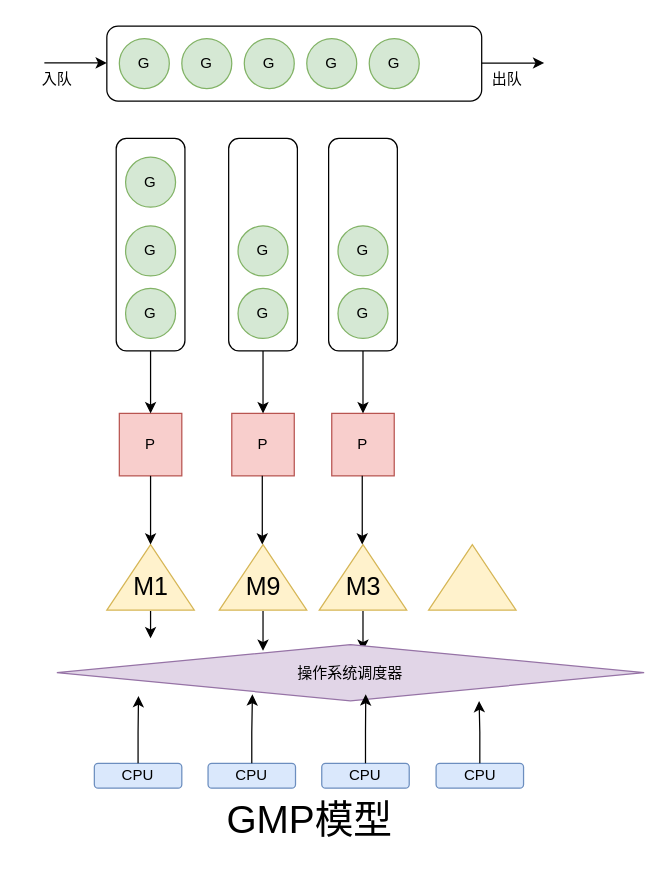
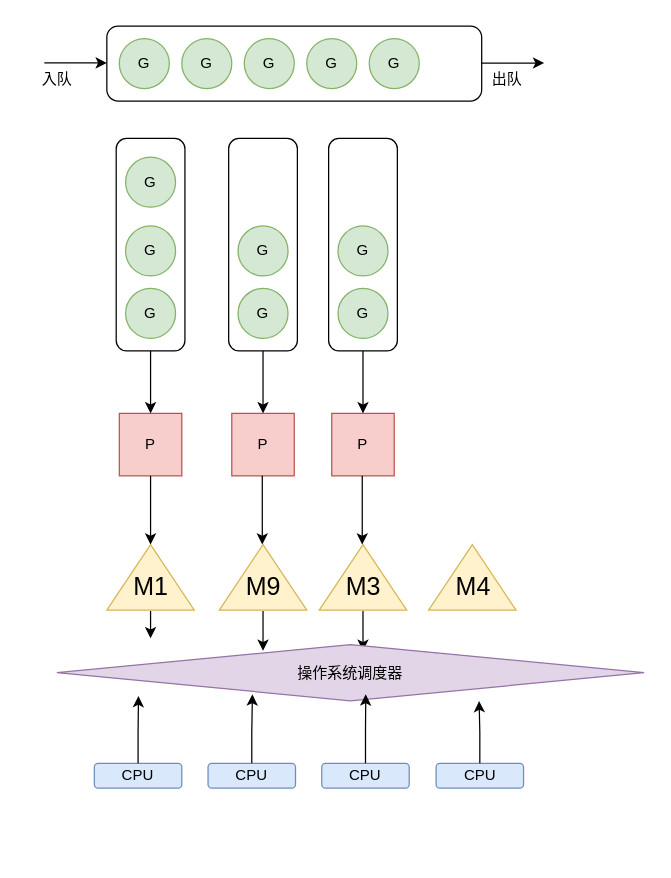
none -> (473, 586)
(309, 819) -> none
